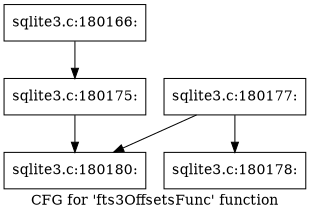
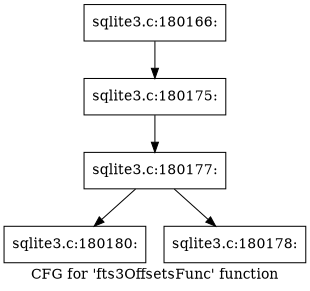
(75, 129) -> (155, 129)
